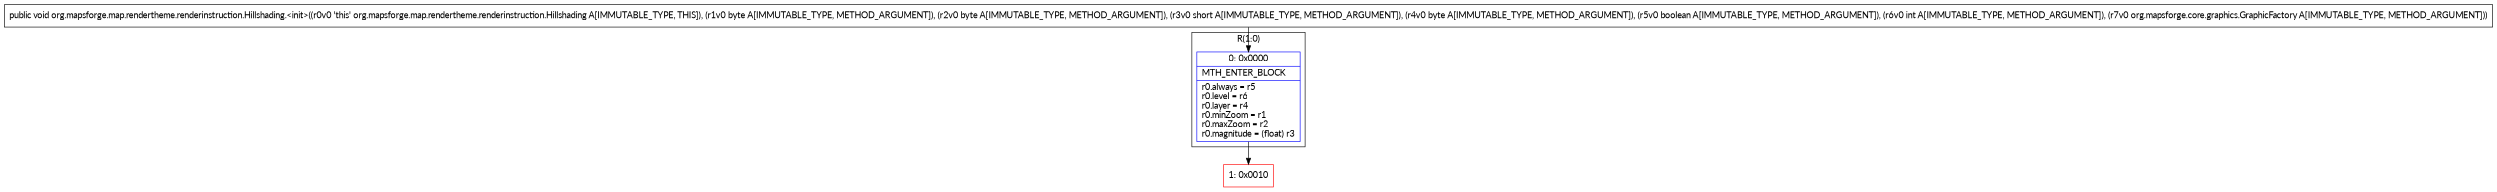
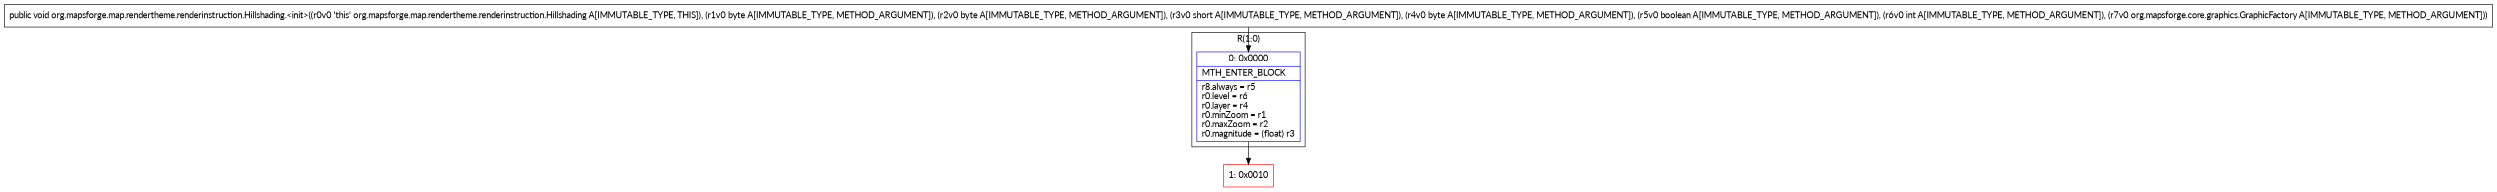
(1229, 87) -> (1229, 87)
